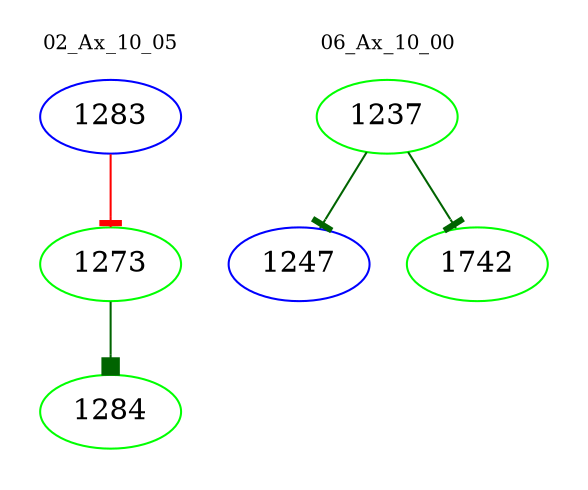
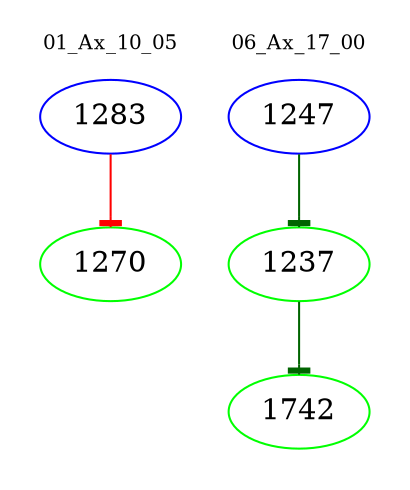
(111, 44) -> (111, 44)
(388, 44) -> (299, 44)
(346, 186) -> (299, 186)
(111, 264) -> (111, 264)
(111, 412) -> none
